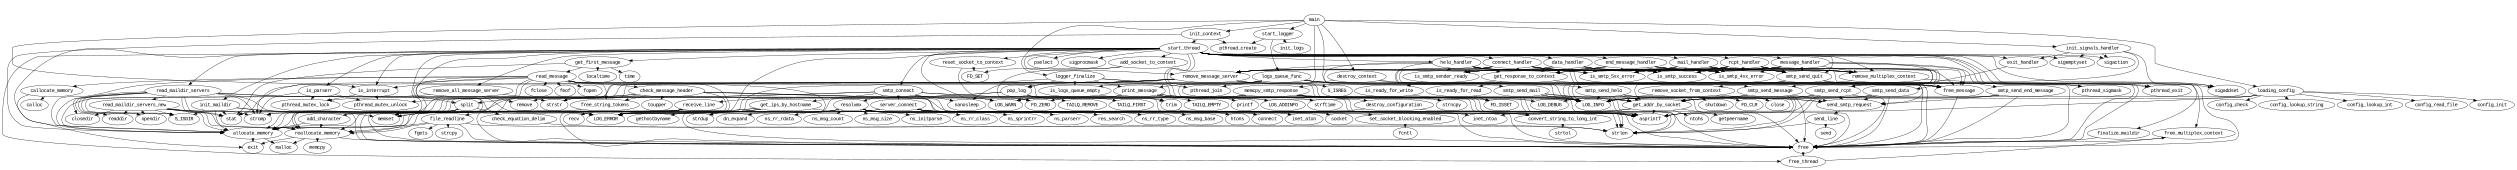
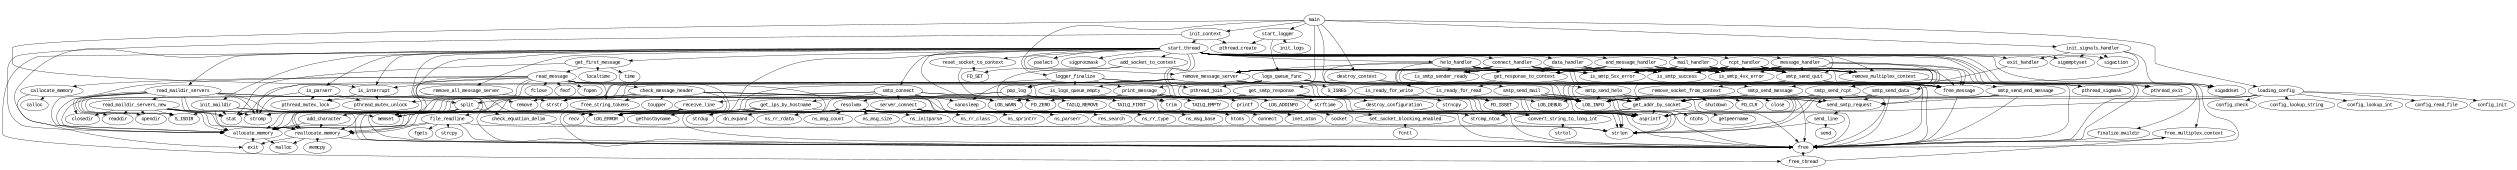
(1271, 91) -> (1271, 91)
(1485, 119) -> (1485, 119)
